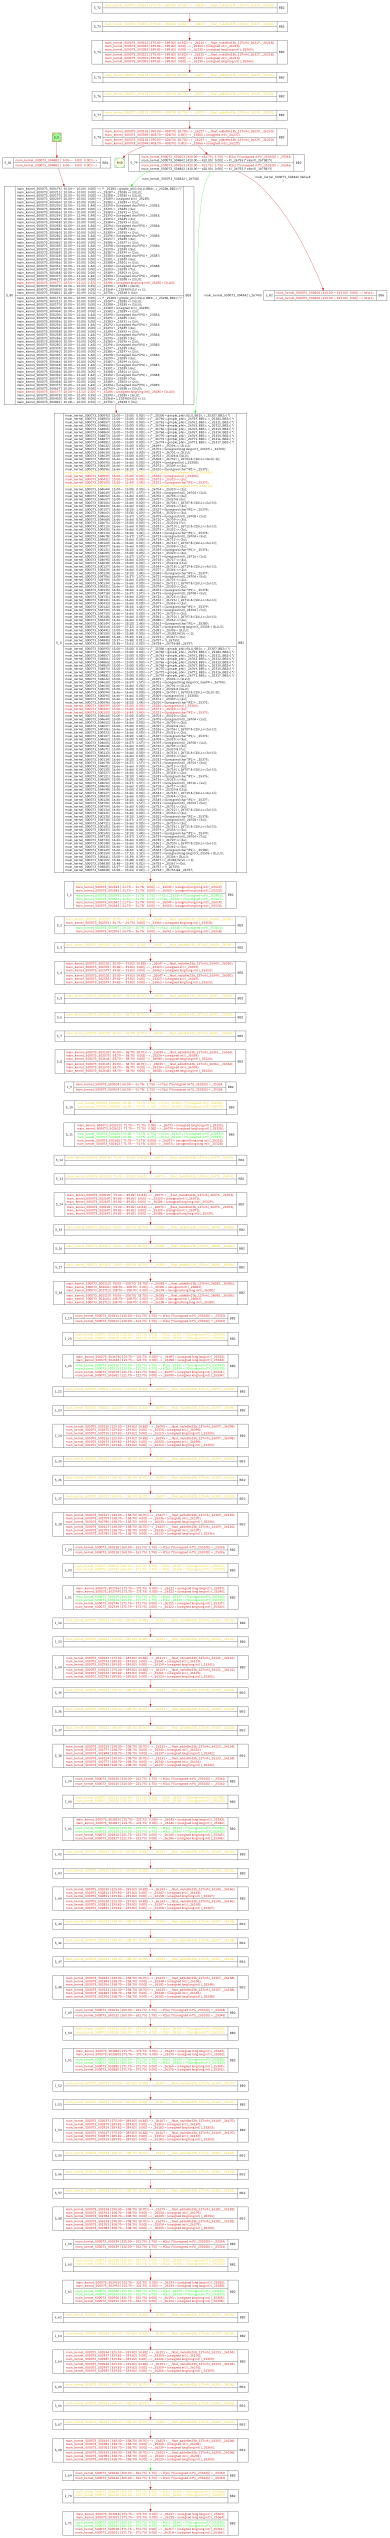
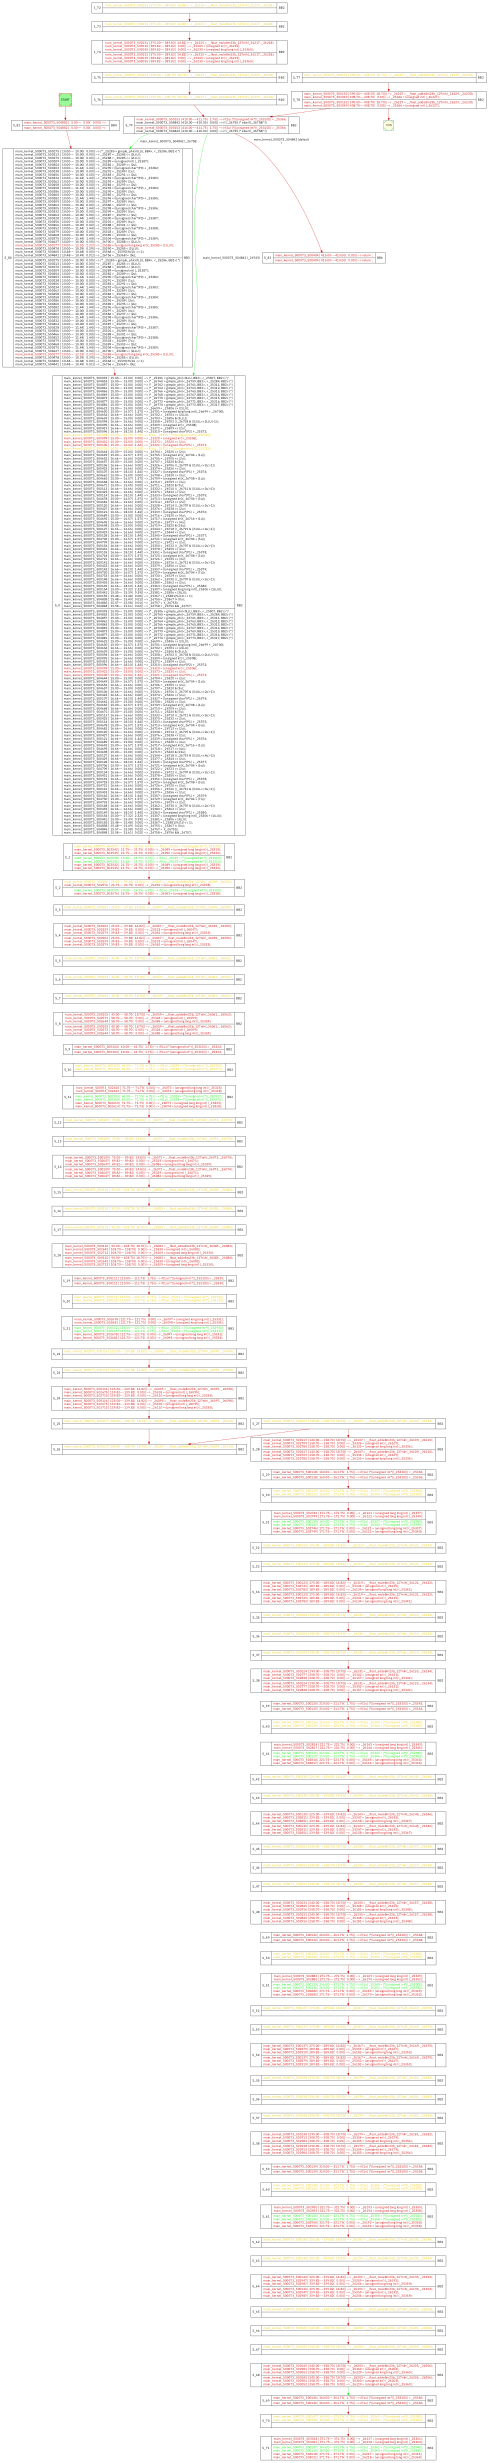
(190, 105) -> (198, 110)
(57, 137) -> (65, 100)
(150, 1489) -> (250, 1436)
